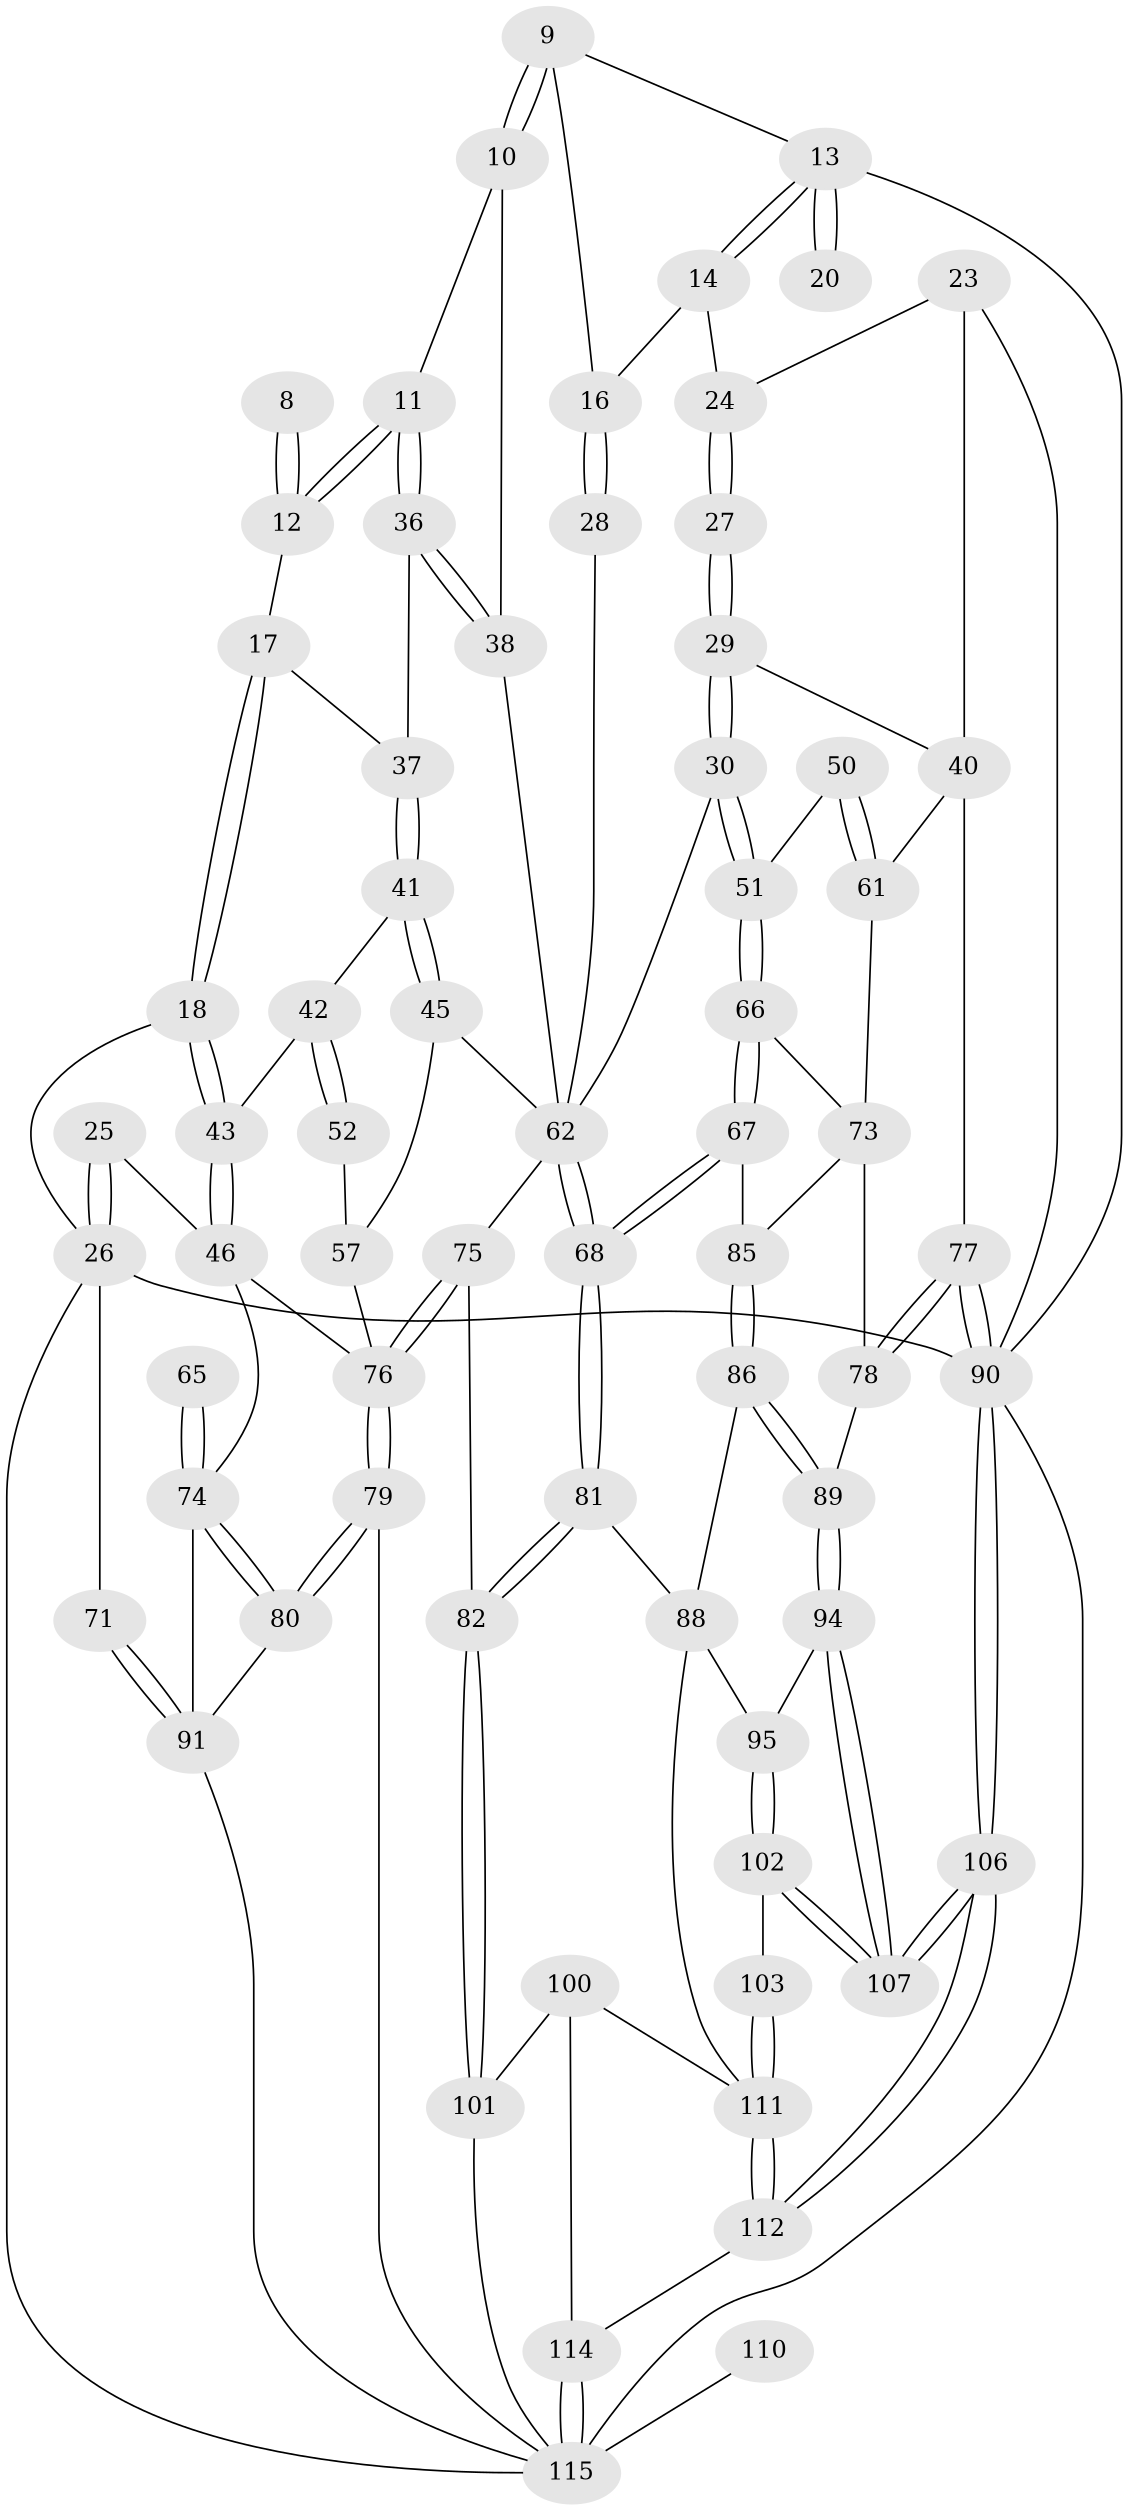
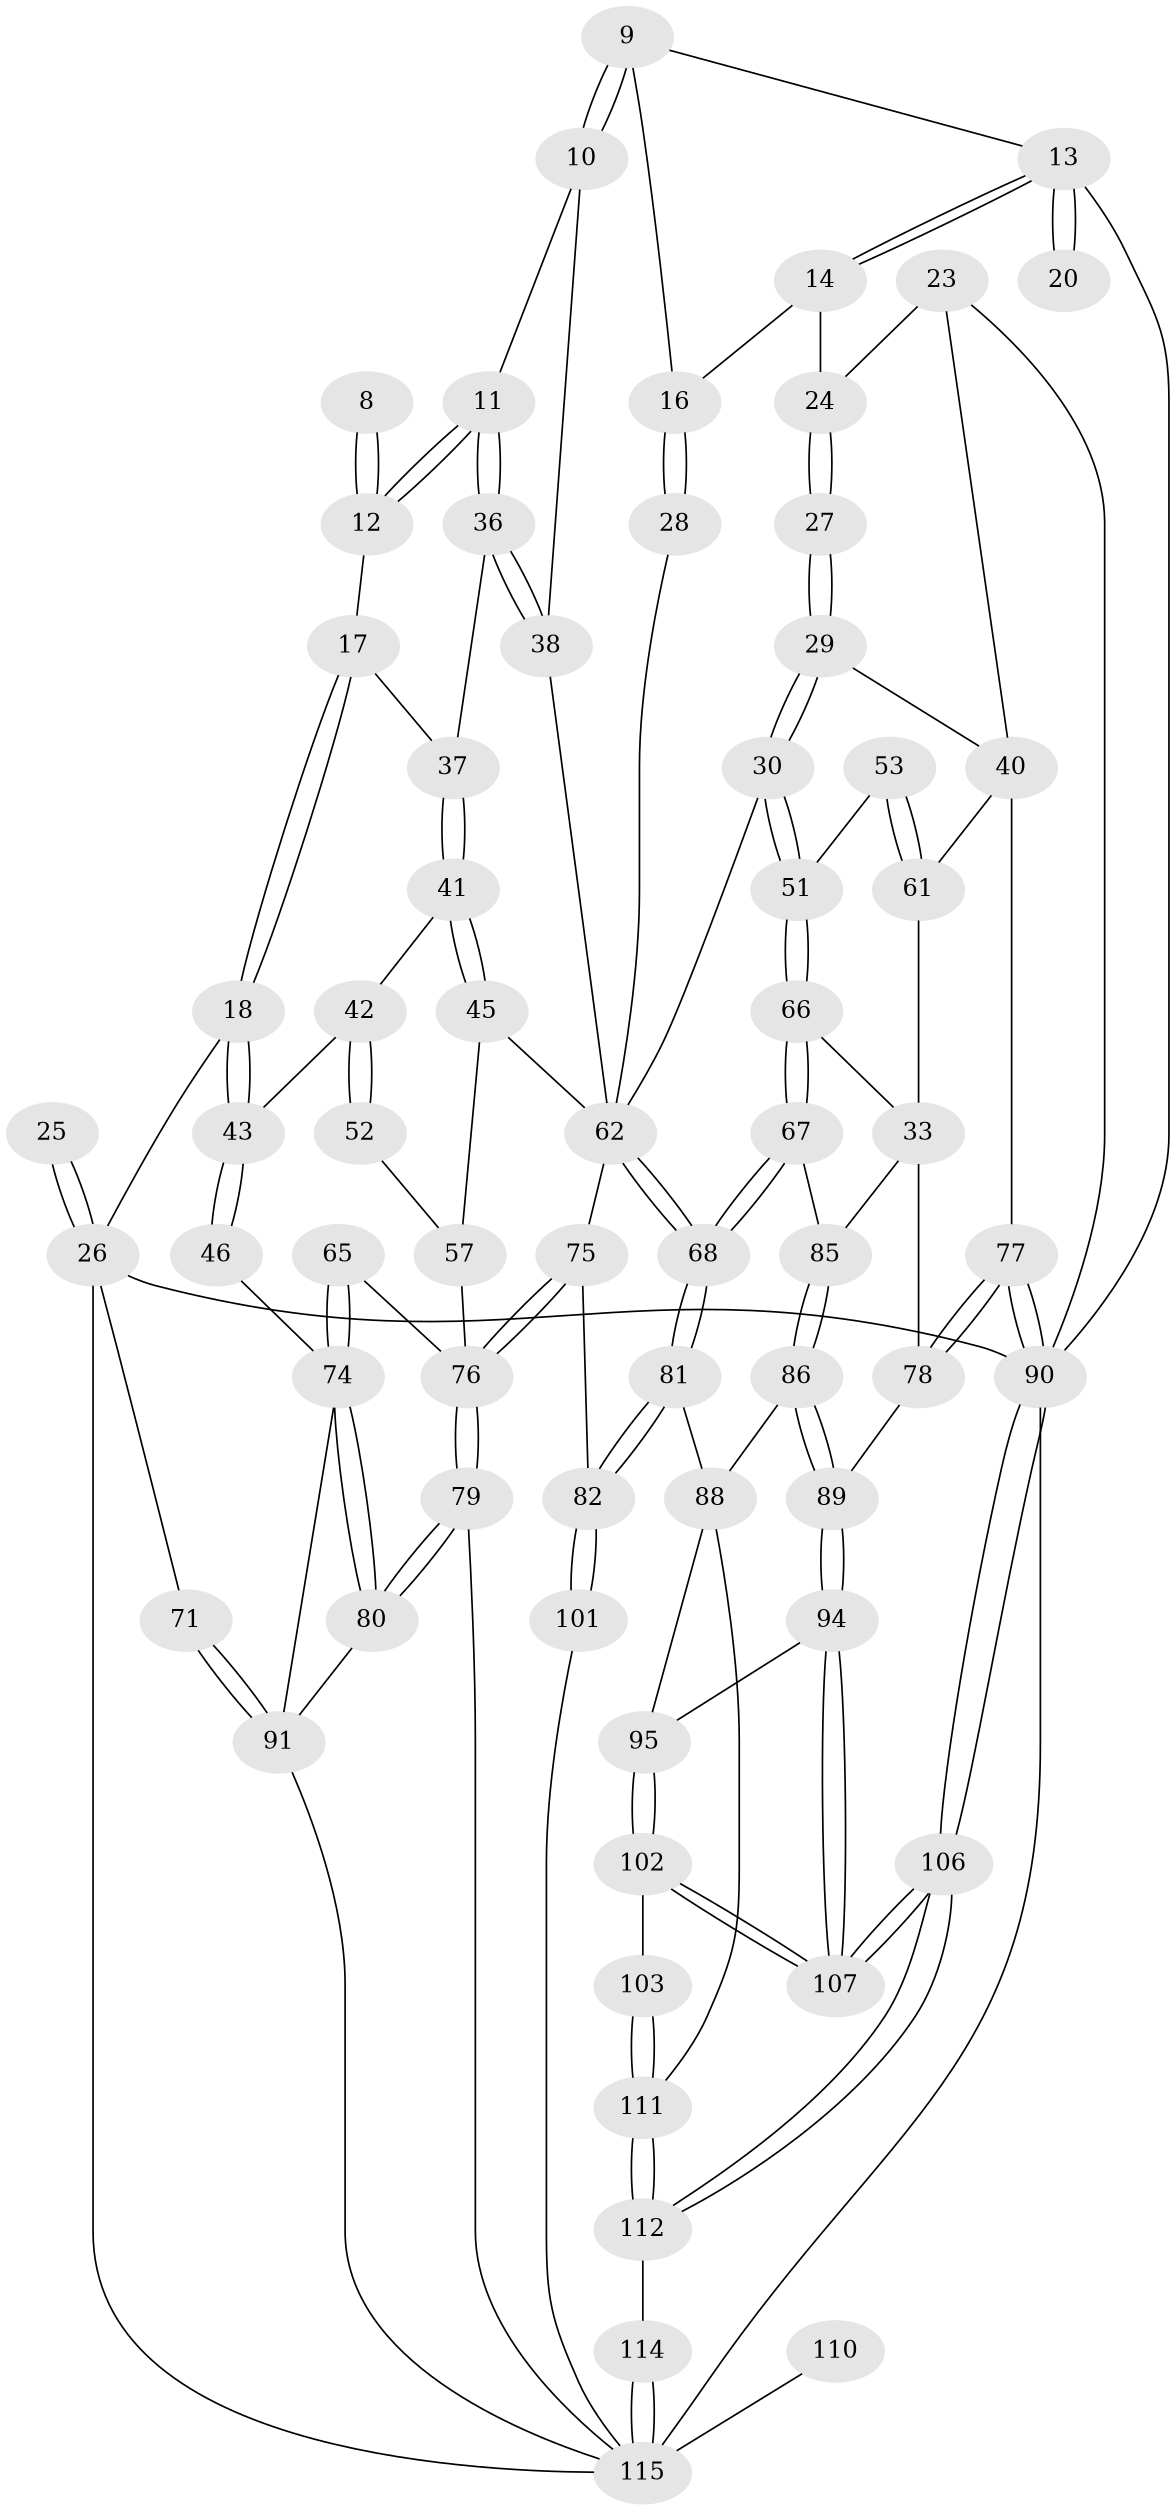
(842, 768) -> (890, 768)
(864, 1133) -> (919, 1133)
(161, 1194) -> none
(313, 1325) -> (395, 1309)
(570, 1986) -> none
